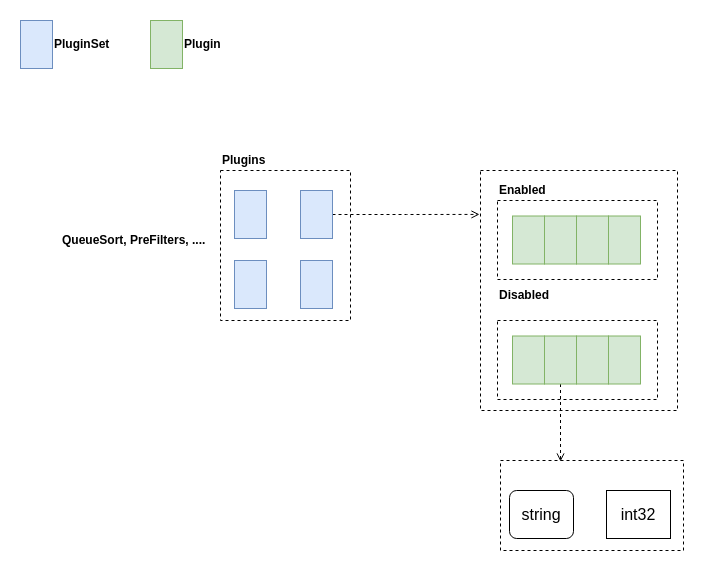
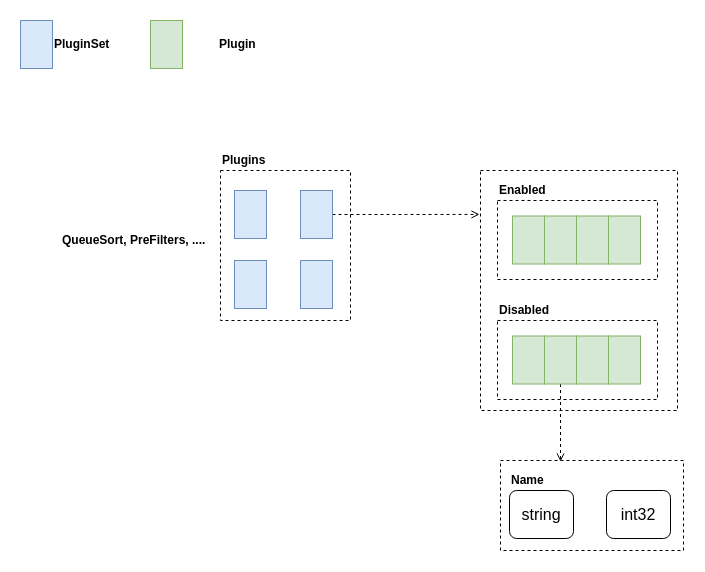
(208, 45) -> (243, 45)
(533, 296) -> (533, 311)
none -> (535, 481)
(639, 515) -> (639, 515)
